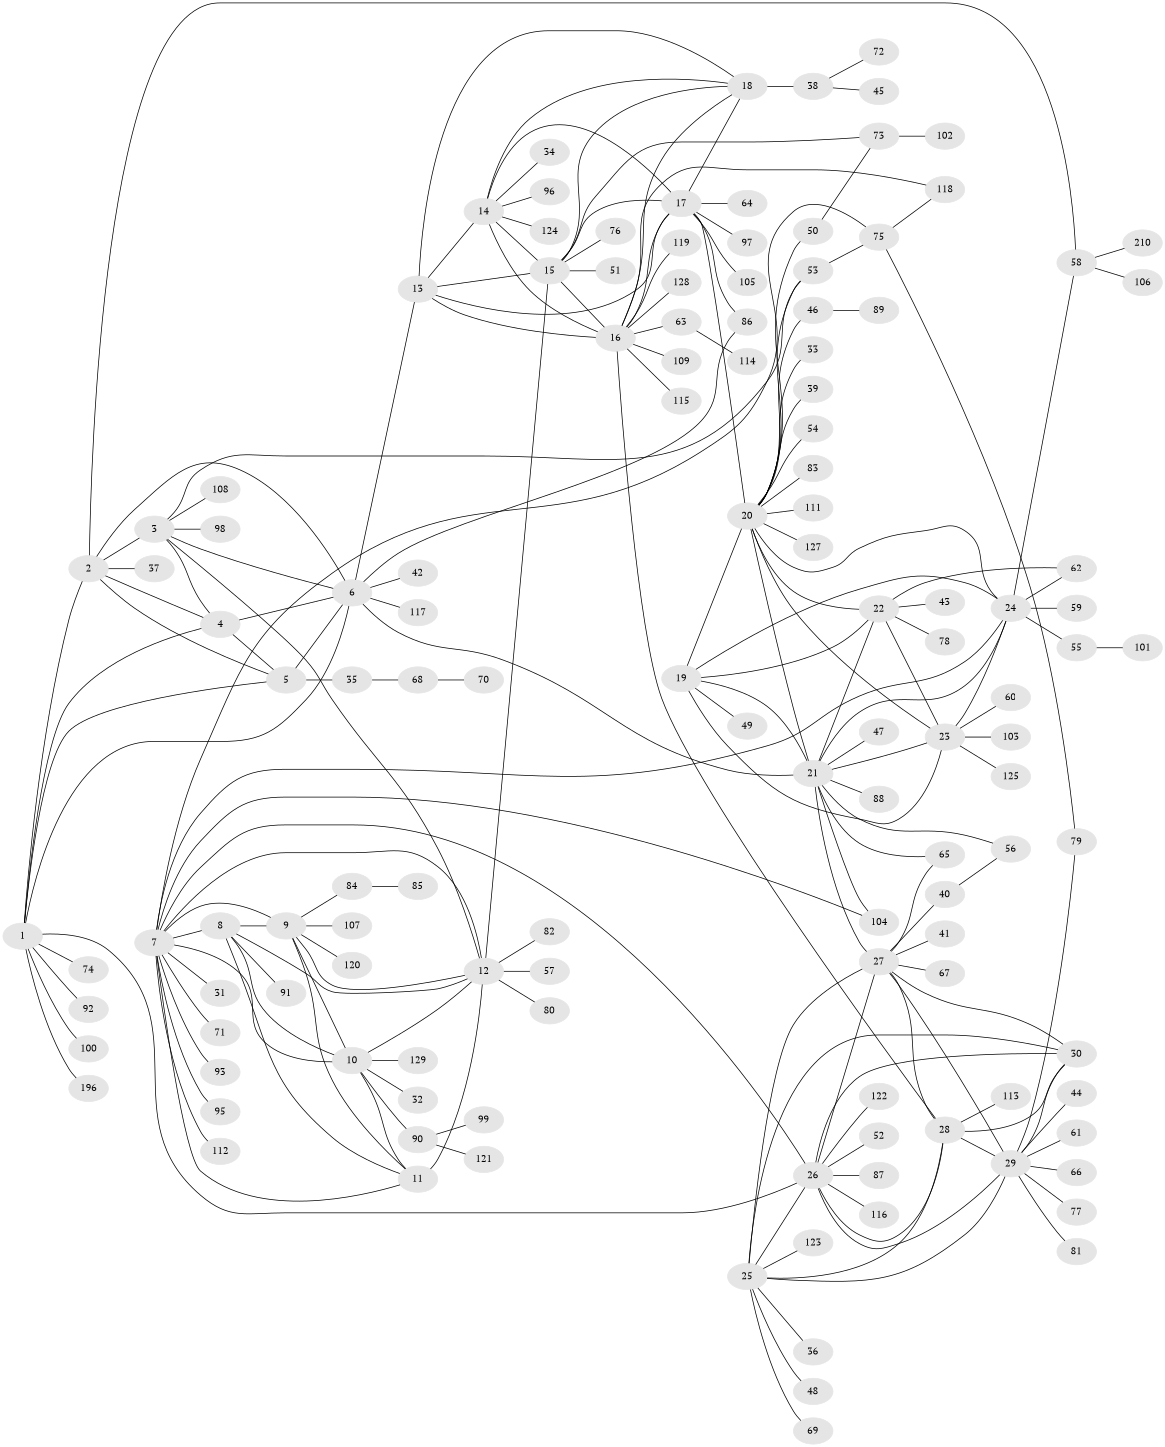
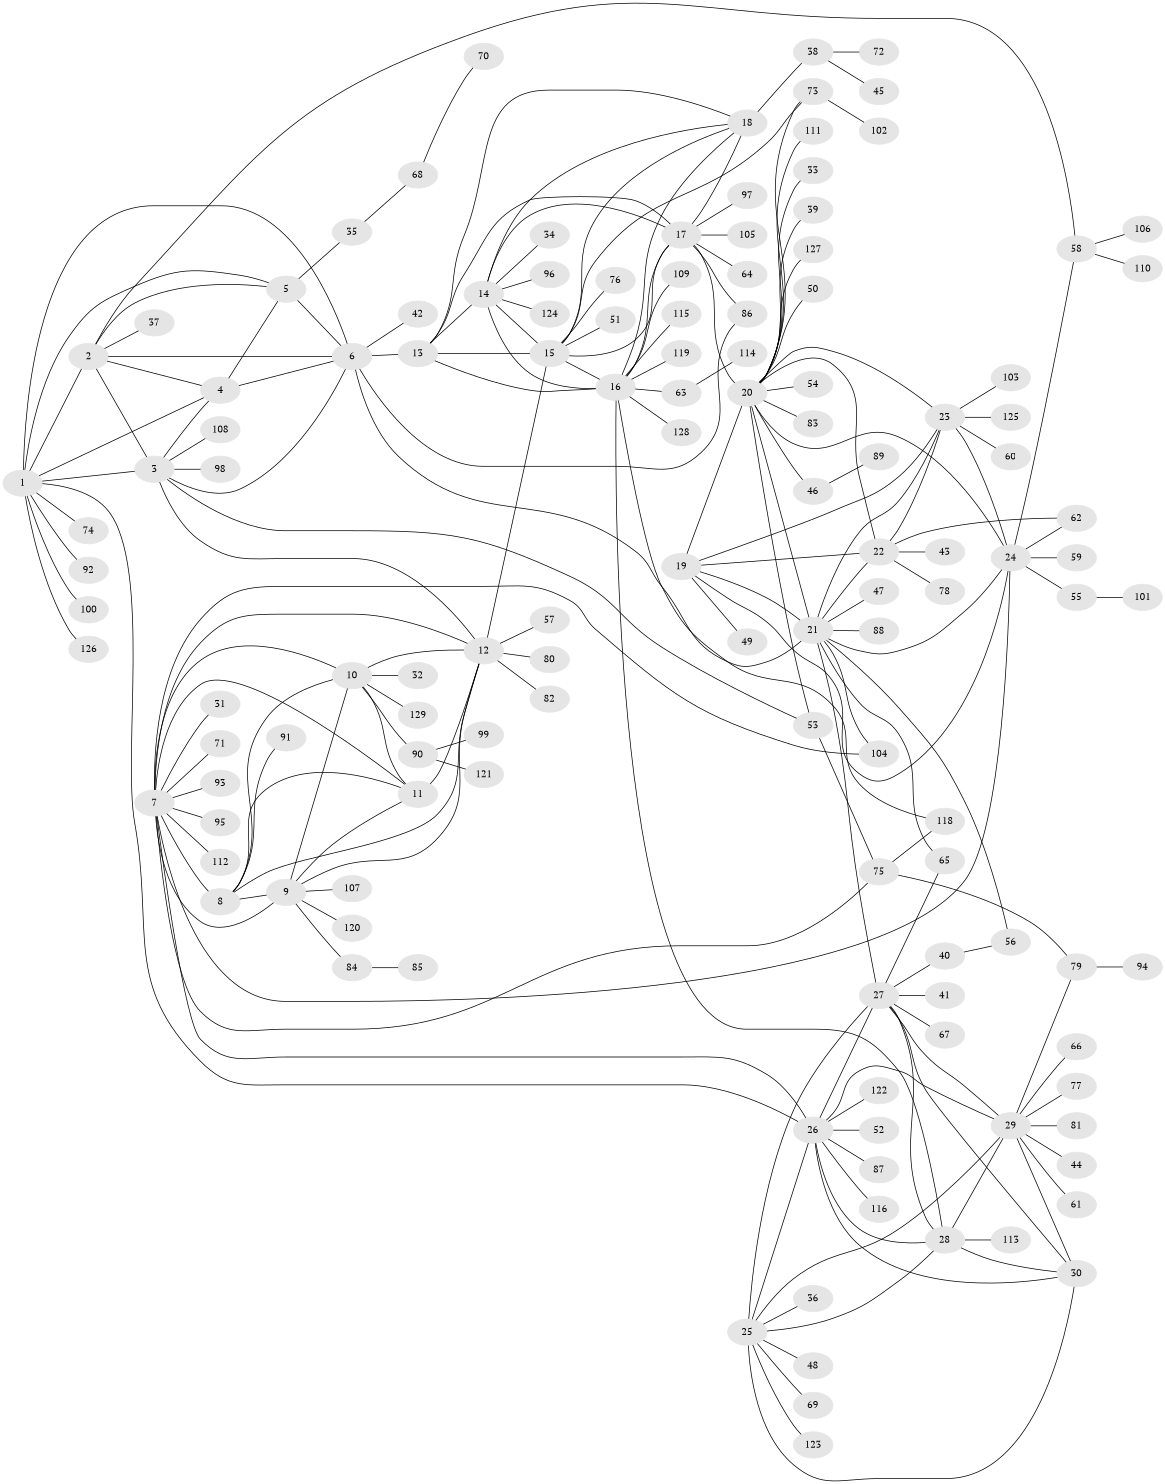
(846, 184) -> (776, 192)
(1143, 243) -> (1143, 269)
none -> (89, 476)
(418, 613) -> none
none -> (1143, 967)
(89, 1088) -> (89, 649)
